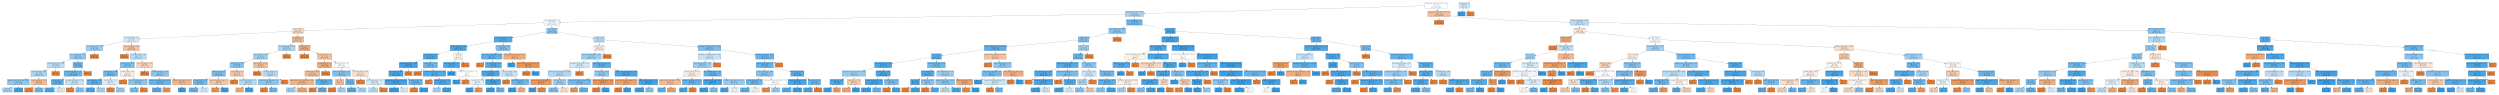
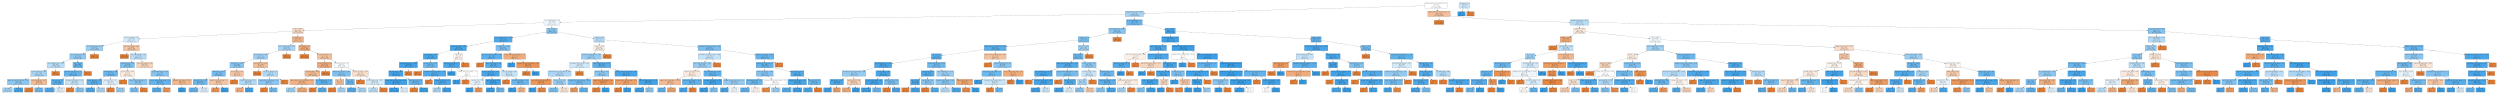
(145, 74) -> none
